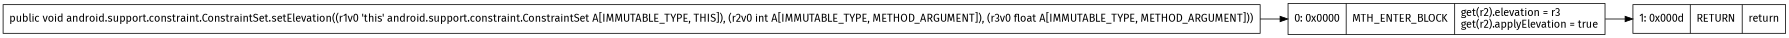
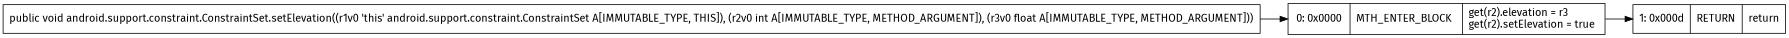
(1530, 24) -> (1532, 24)
